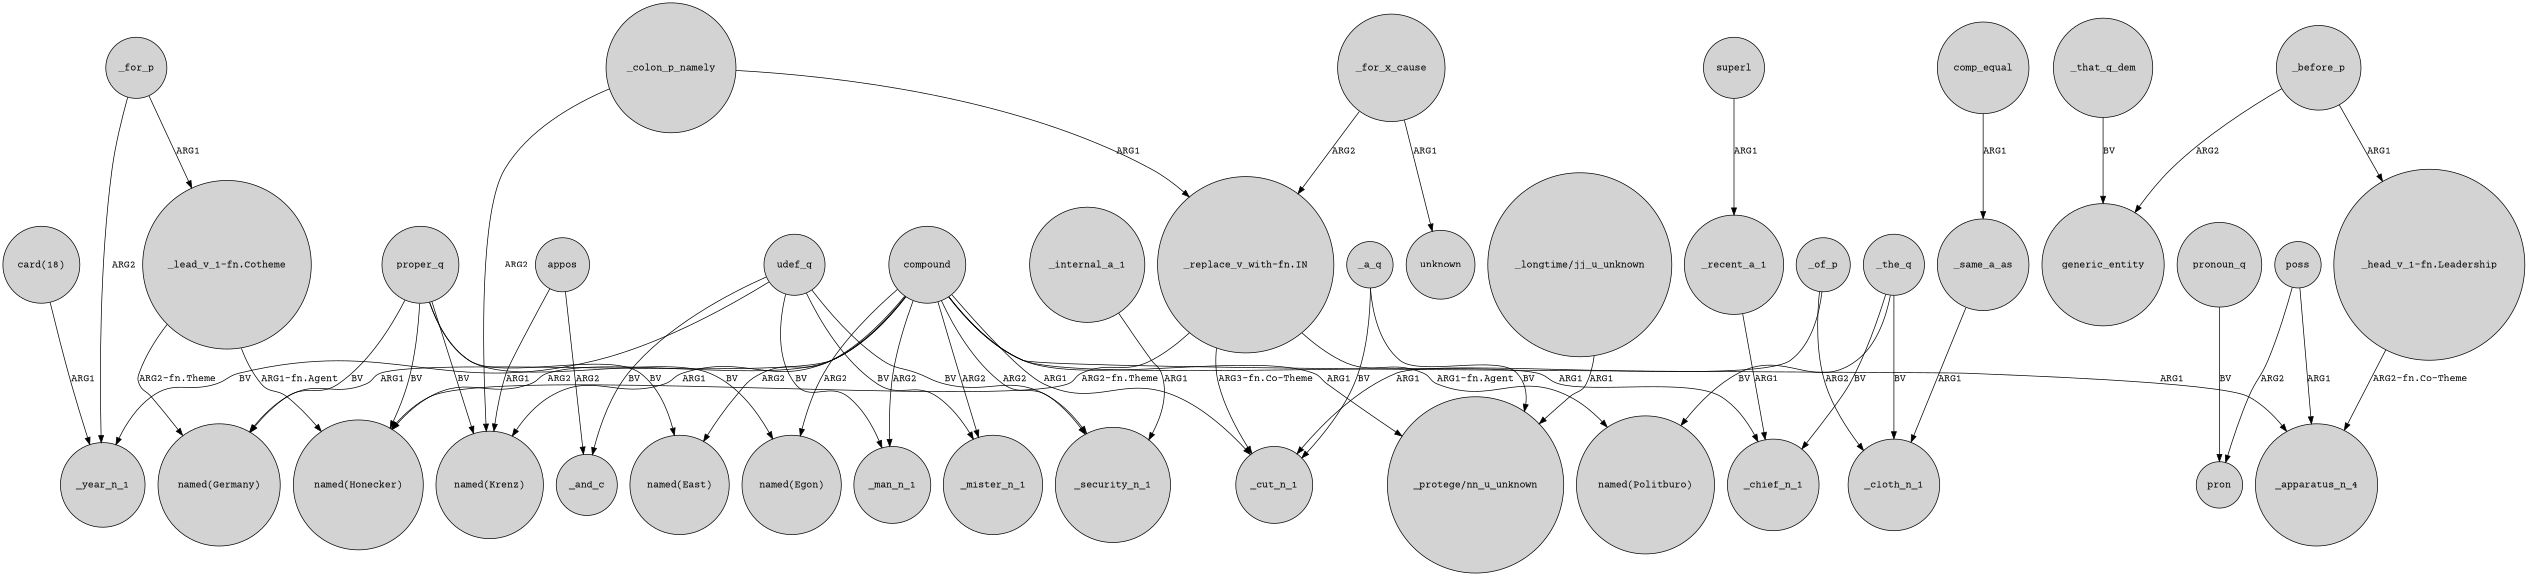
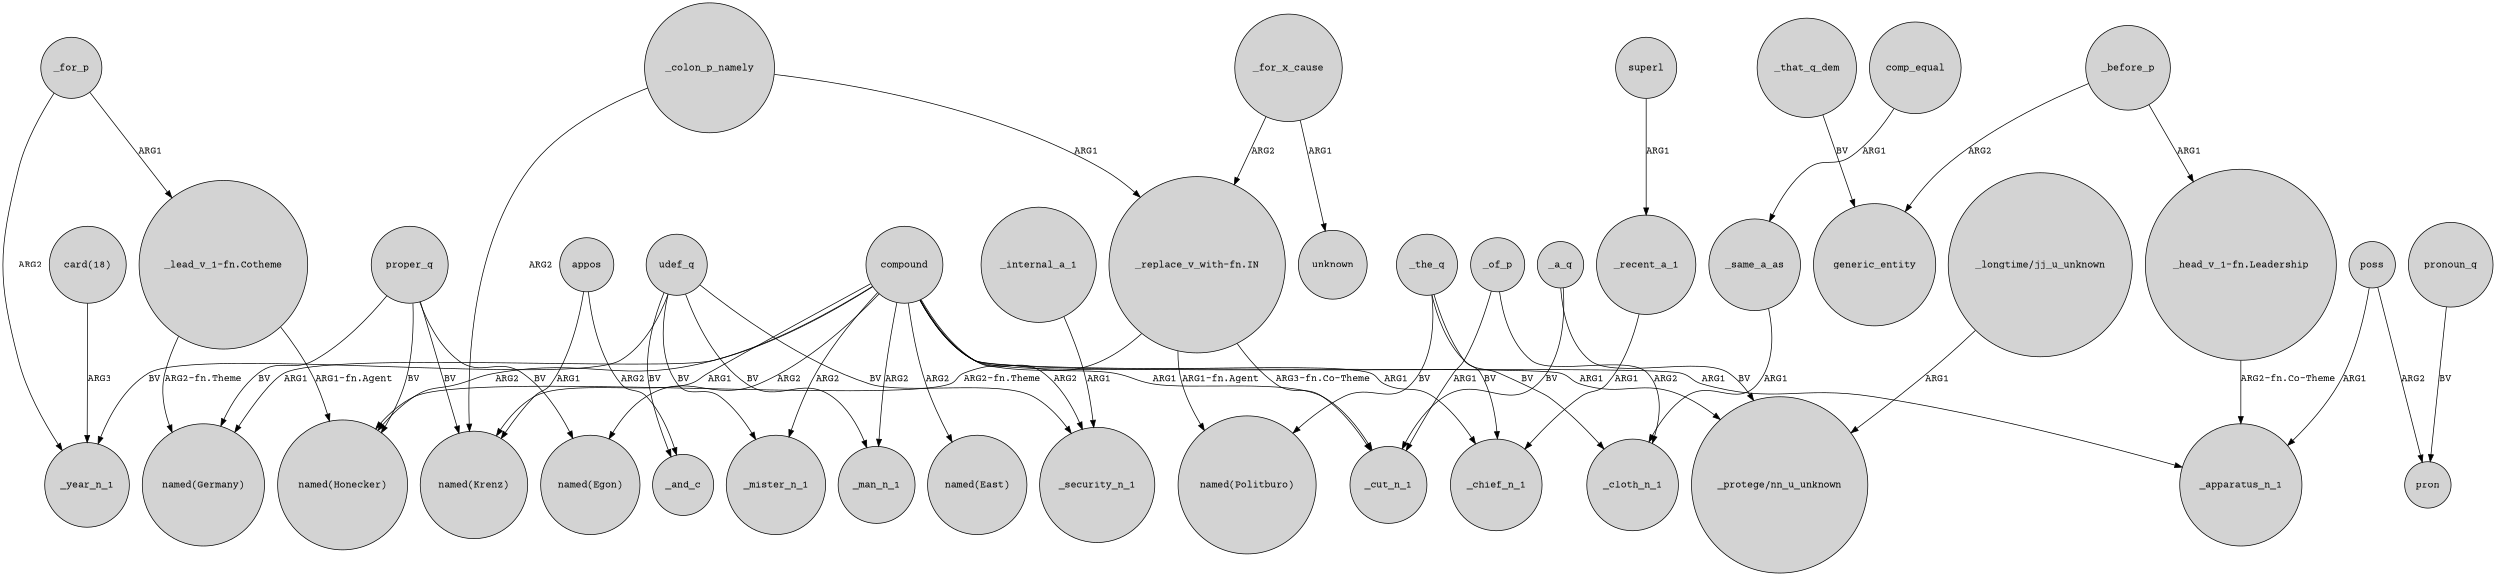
(552, 366) -> none
(83, 379) -> (100, 379)
(2316, 485) -> (2241, 485)
